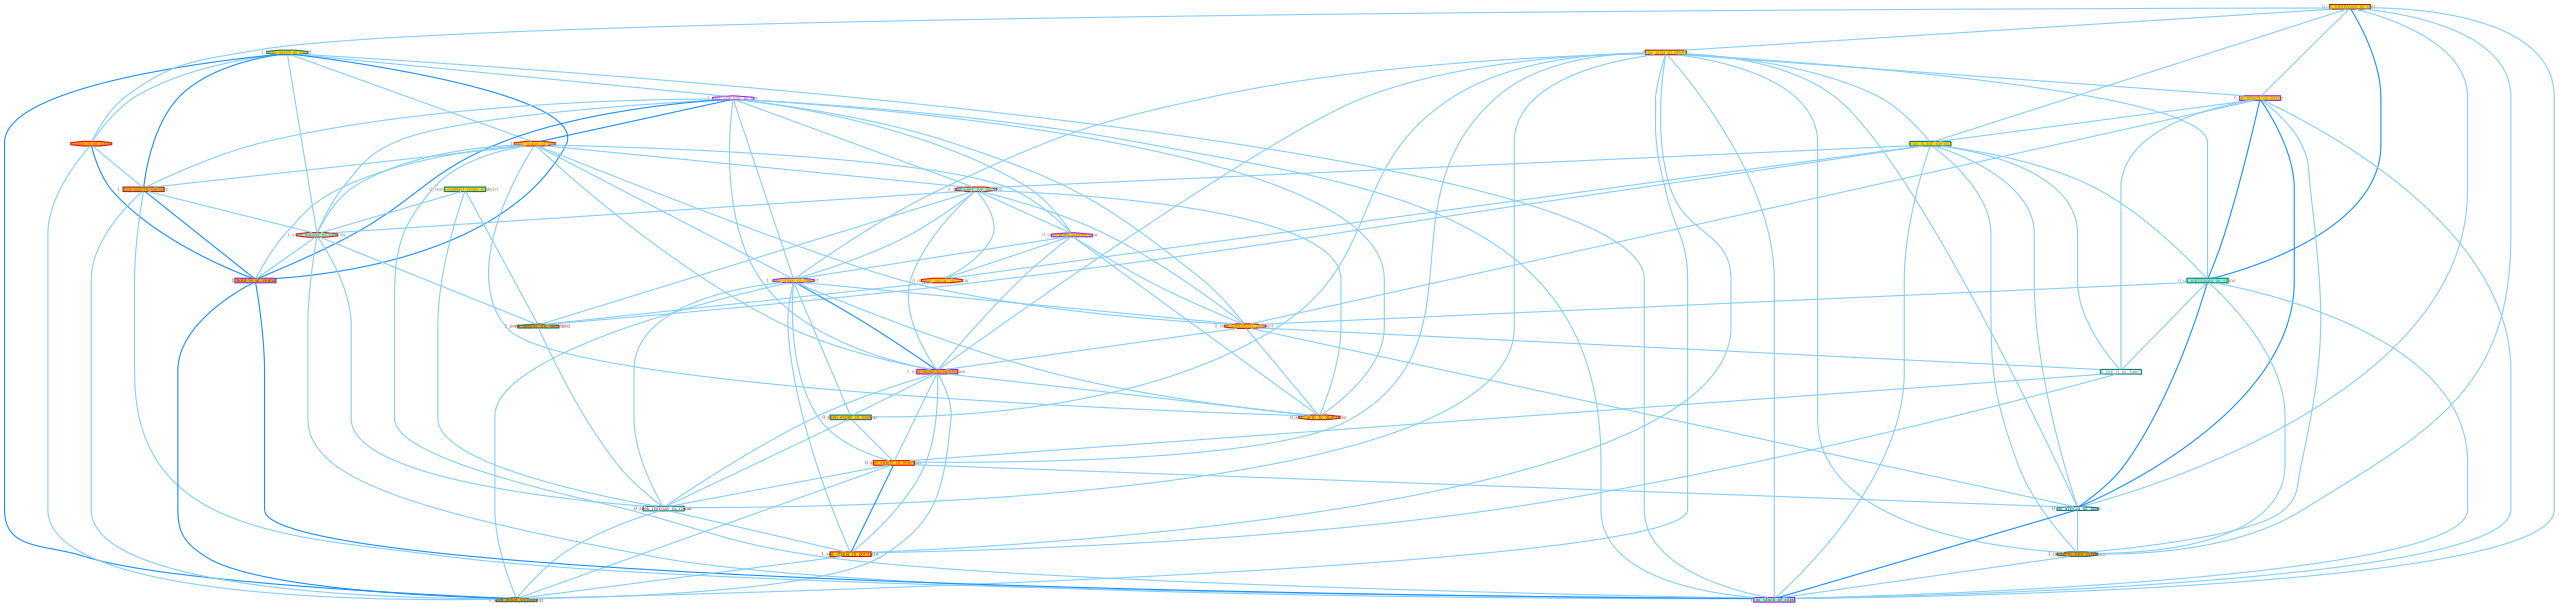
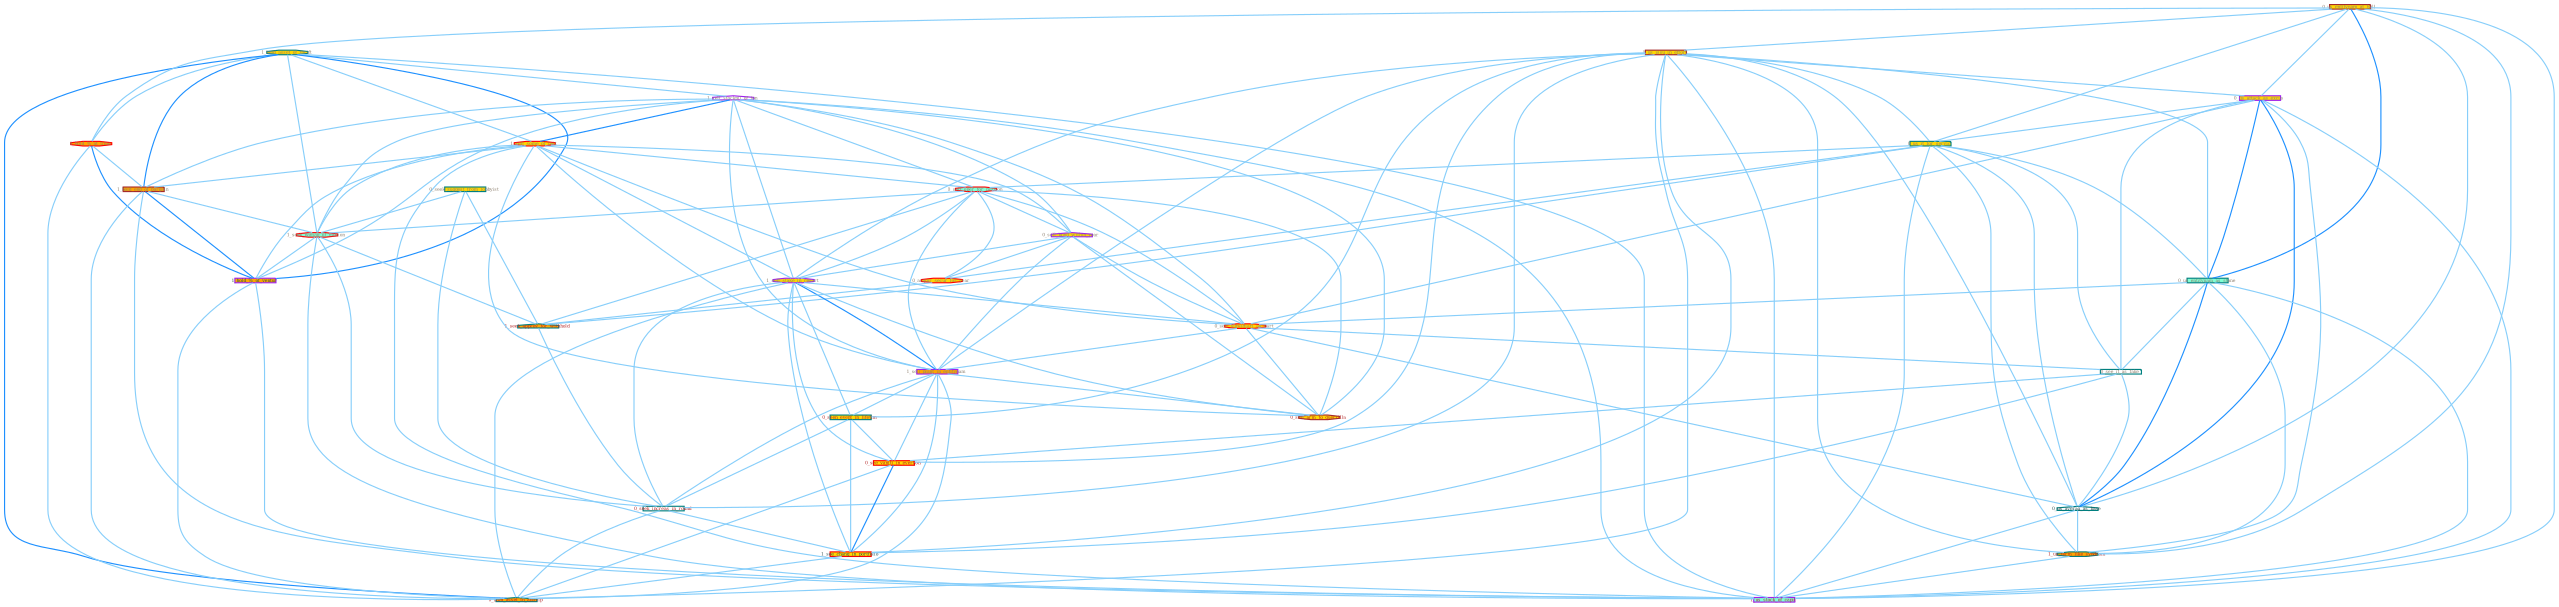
(535, 131) -> (535, 131)
(779, 486) -> none
(1491, 486) -> (2118, 445)
none -> (851, 489)
(200, 553) -> (200, 553)
(1927, 554) -> (1927, 554)
(892, 581) -> (892, 581)
